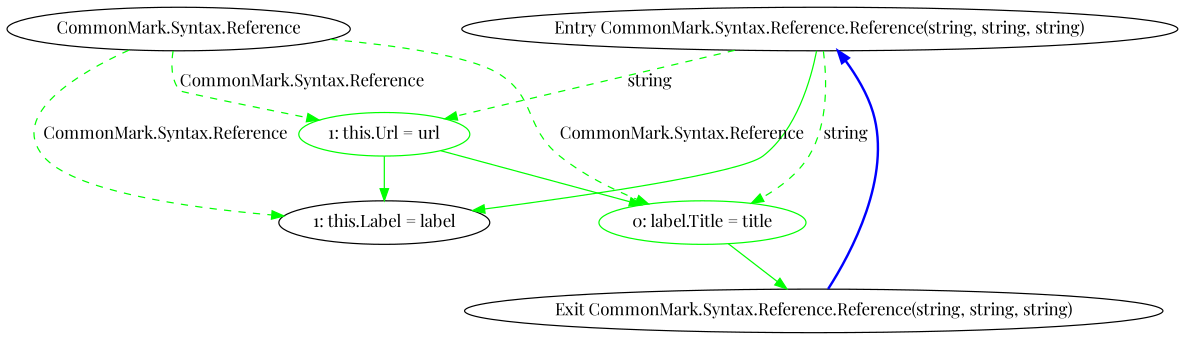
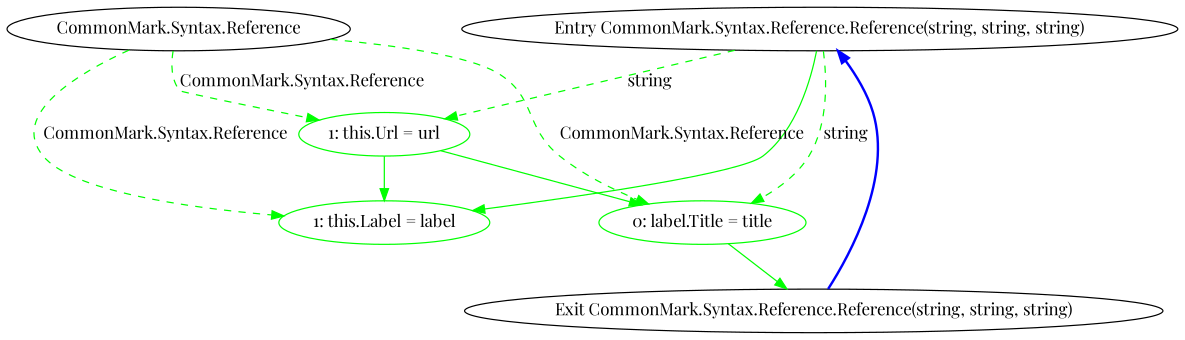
(384, 223) -> (384, 223)
